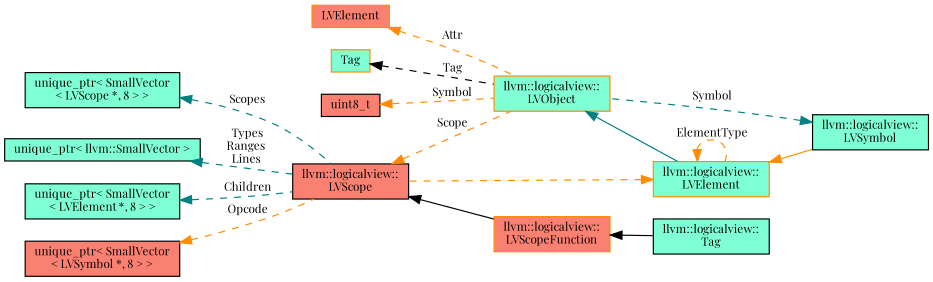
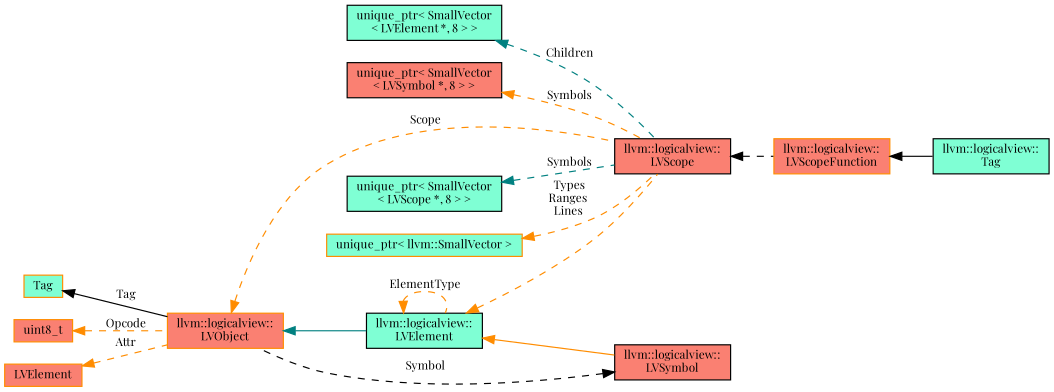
(438, 75) -> (121, 305)
(451, 93) -> (125, 324)
(552, 94) -> (225, 331)
(246, 100) -> (568, 163)
(351, 105) -> (43, 331)
(706, 108) -> (429, 384)
(871, 132) -> (673, 362)
(457, 135) -> (385, 140)
(102, 150) -> (424, 245)
(247, 168) -> (600, 215)
(711, 179) -> (424, 331)
(457, 209) -> (758, 156)
(246, 210) -> (568, 96)
